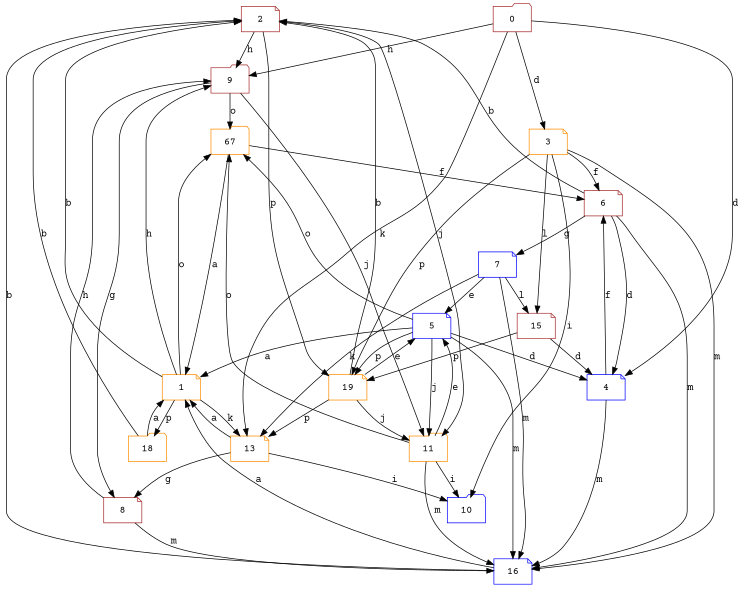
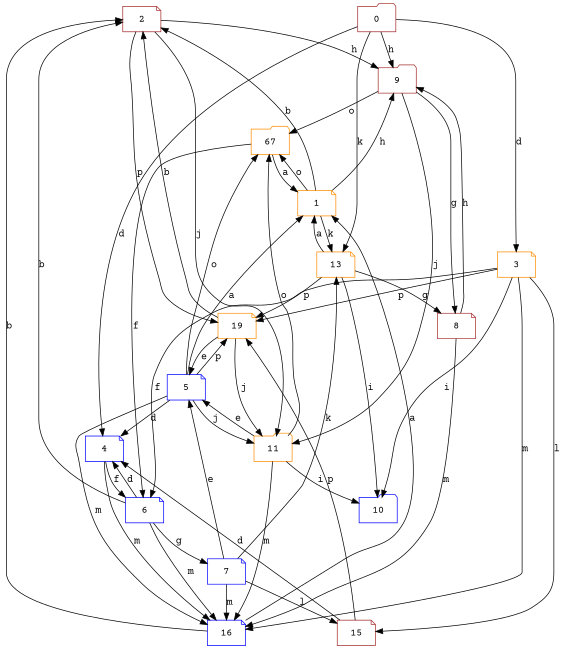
(603, 203) -> (145, 510)
(302, 416) -> (293, 298)
(147, 449) -> none
